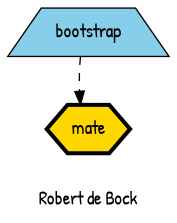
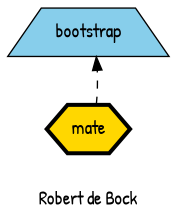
(79, 74) -> (97, 88)
